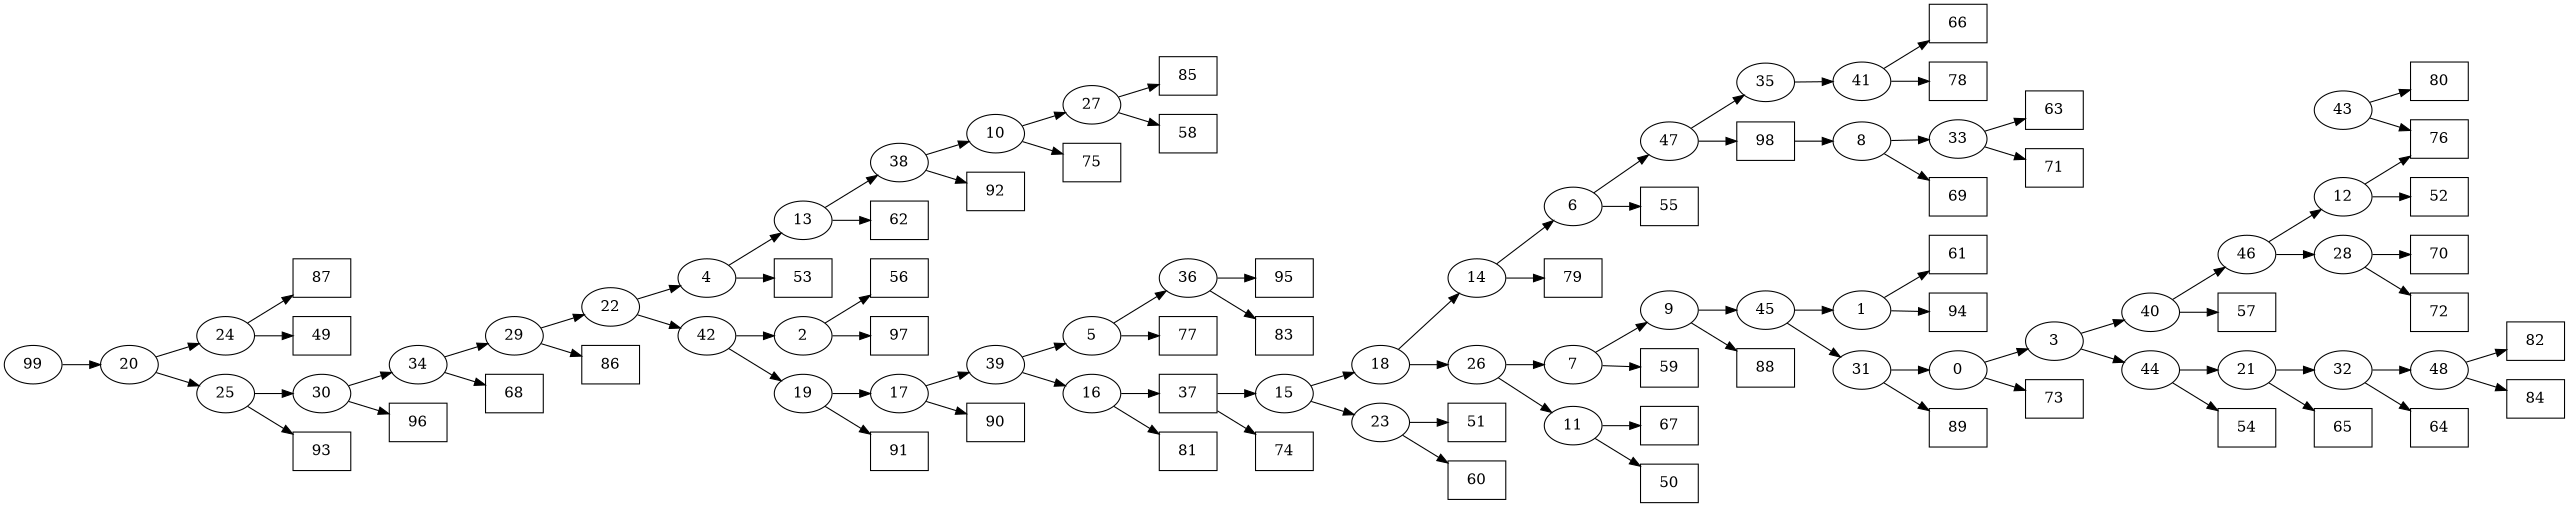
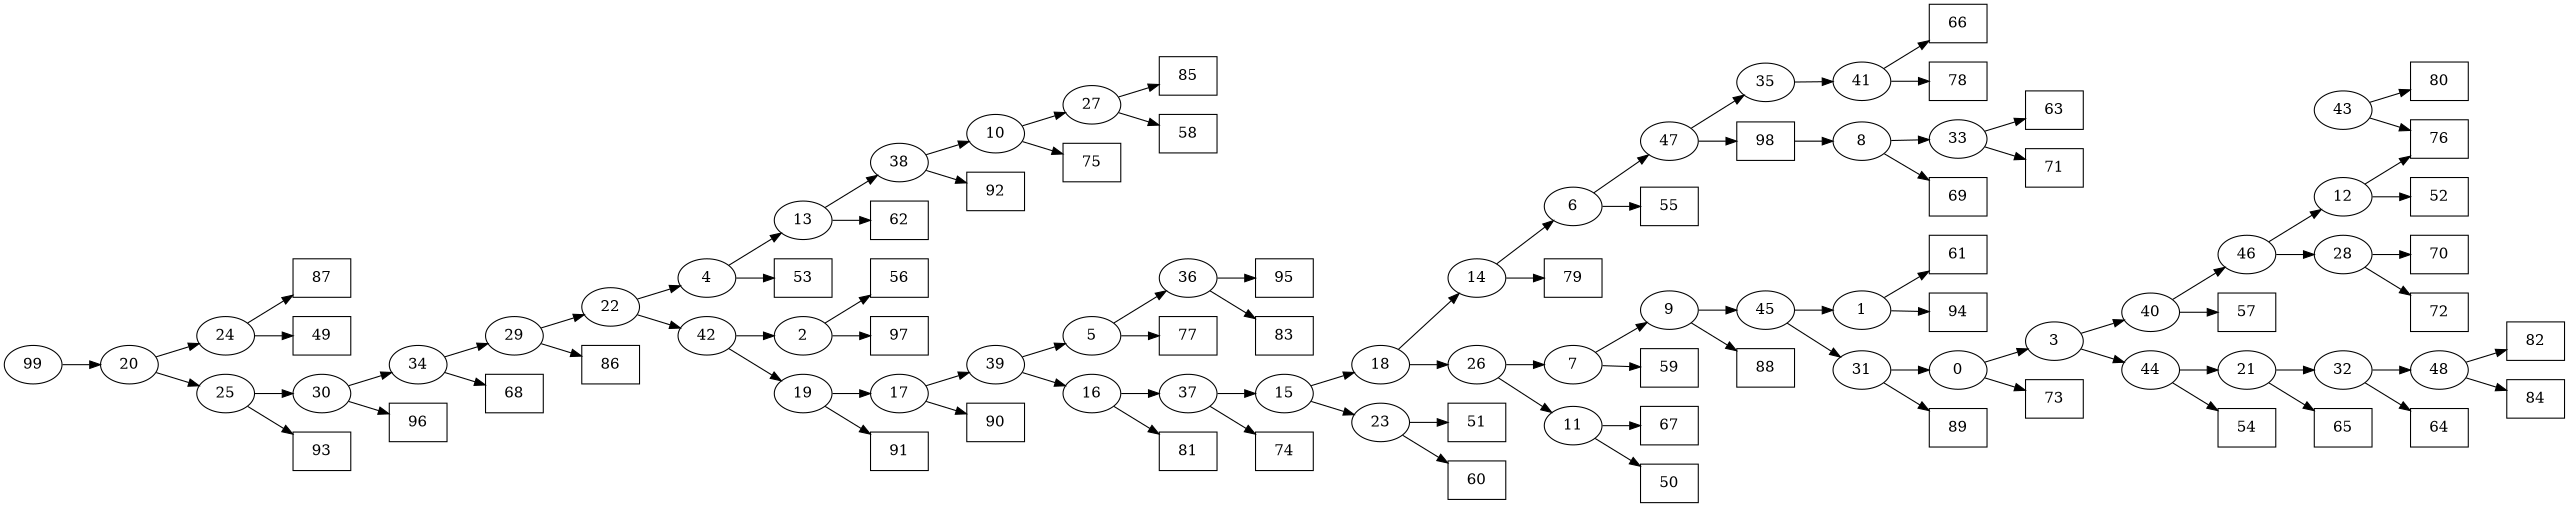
(1188, 394) -> (1188, 394)
